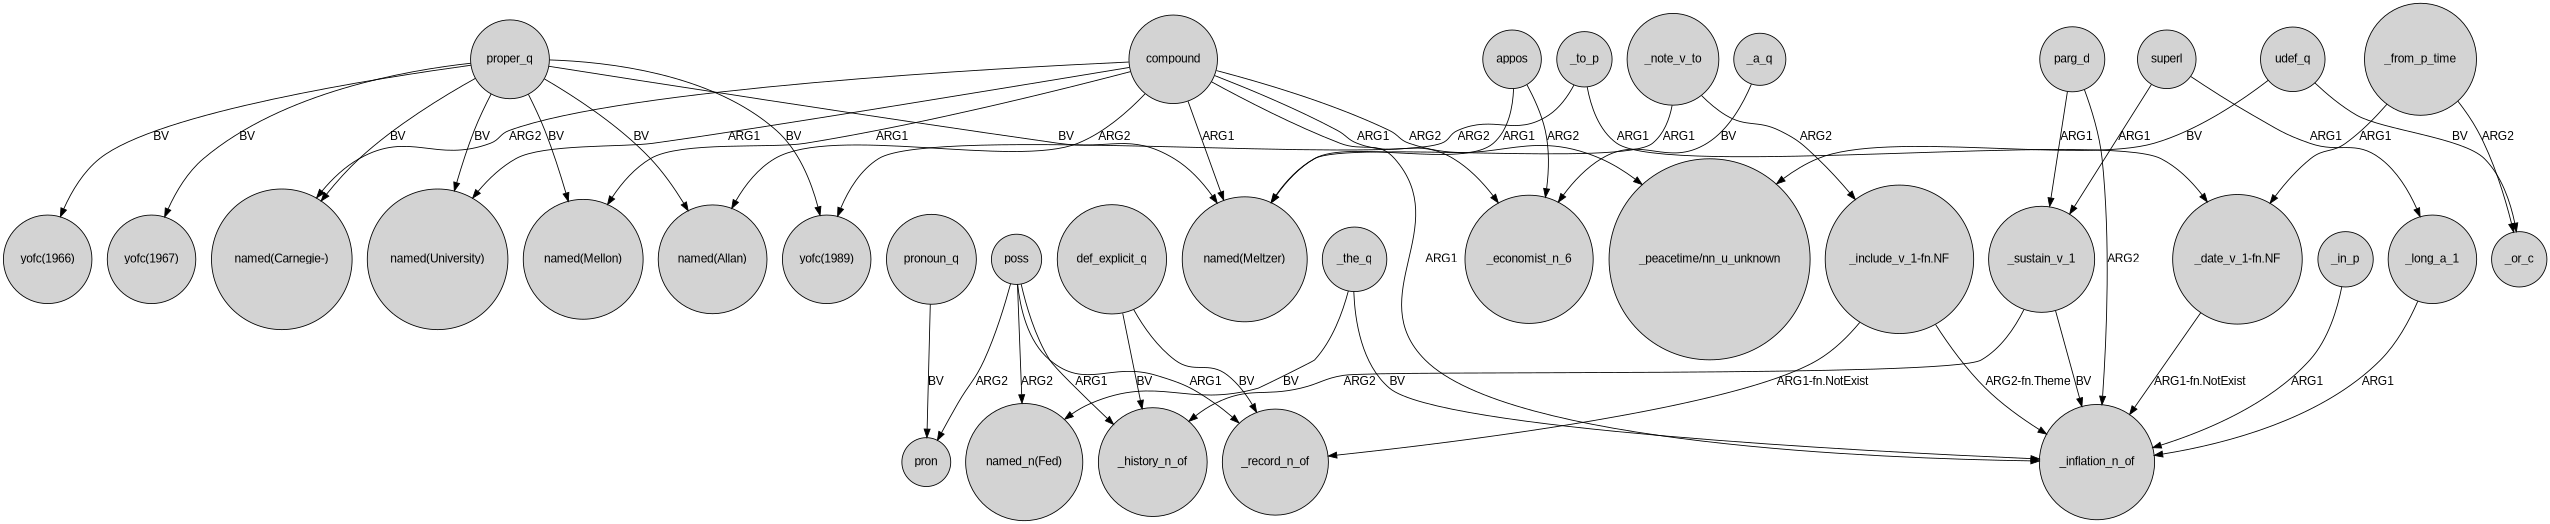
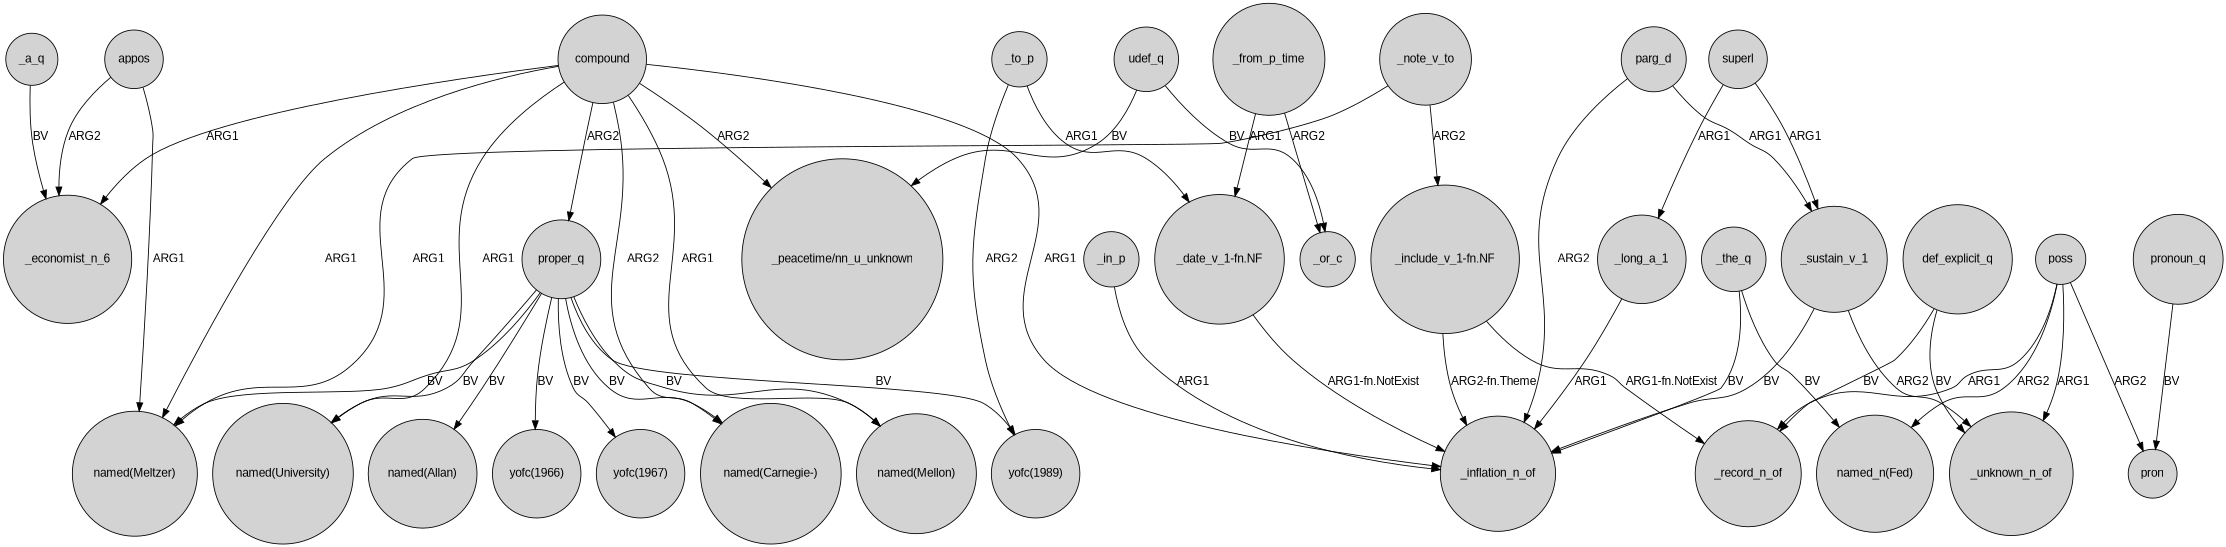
(905, 147) -> (581, 157)
(1153, 462) -> (2011, 474)
